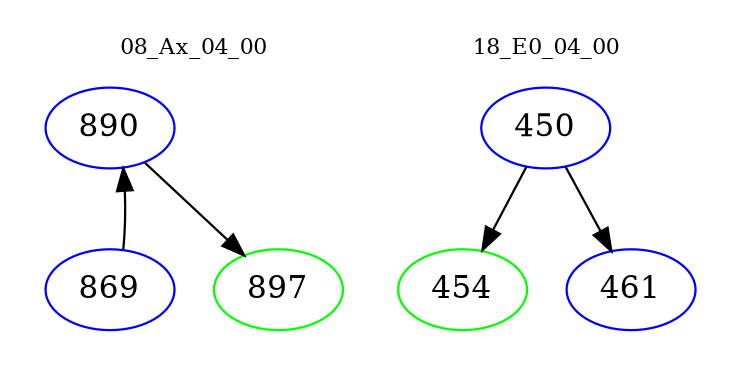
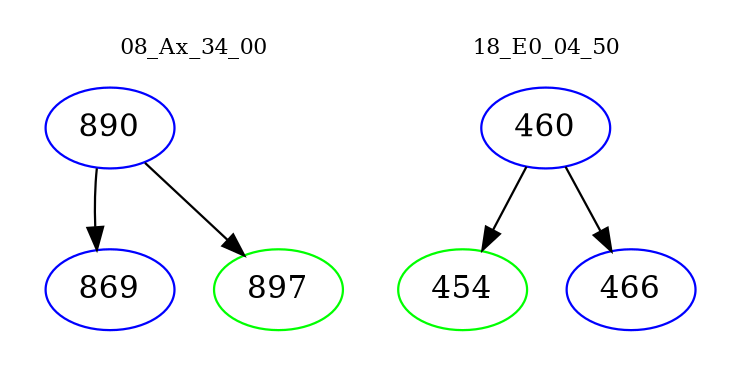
(194, 48) -> (194, 48)
(547, 48) -> (547, 48)
(546, 128) -> (546, 128)
(125, 221) -> (95, 198)
(631, 290) -> (631, 290)
